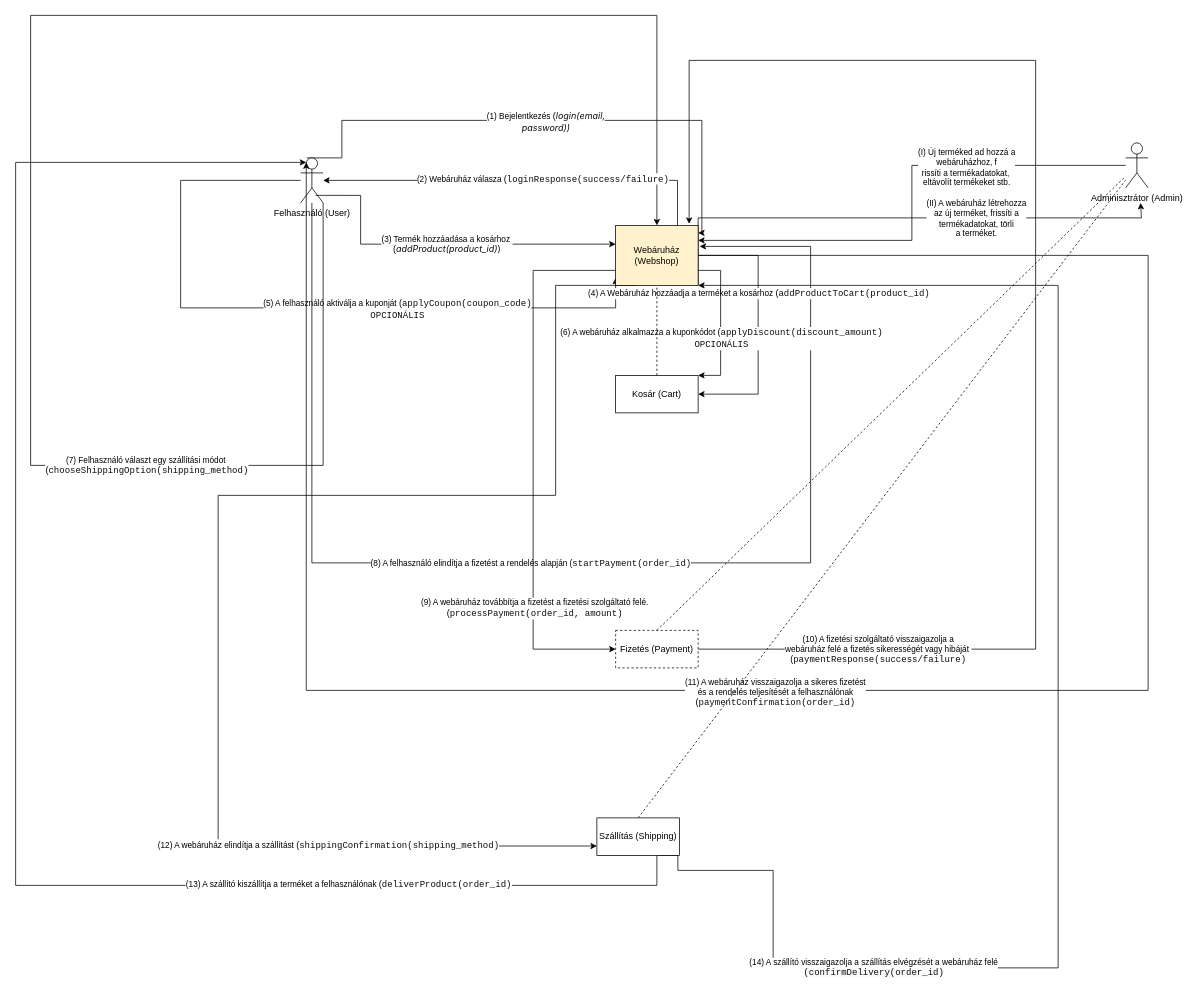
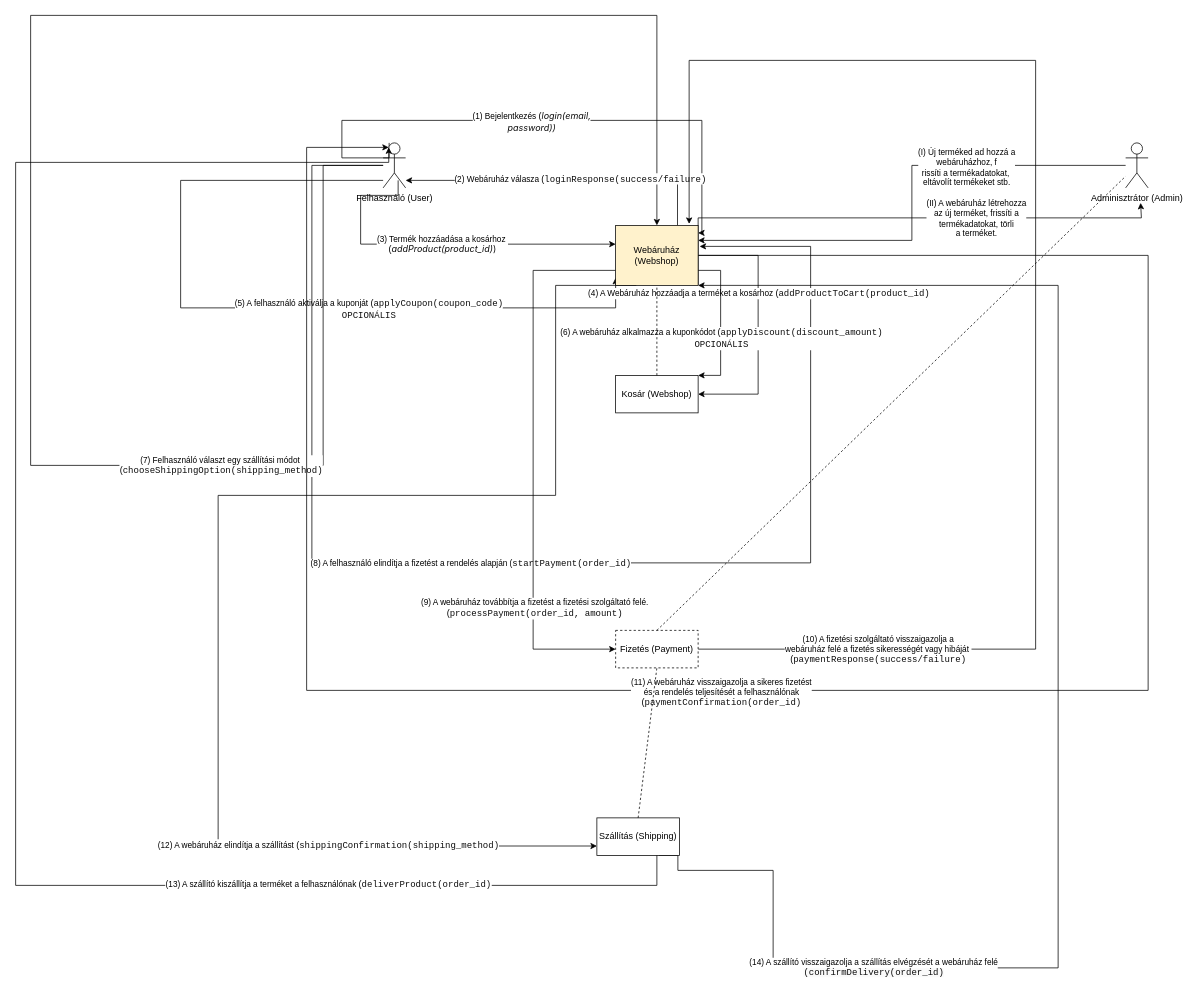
(312, 180) -> (394, 165)
(657, 394) -> (657, 394)
(755, 665) -> (647, 743)
